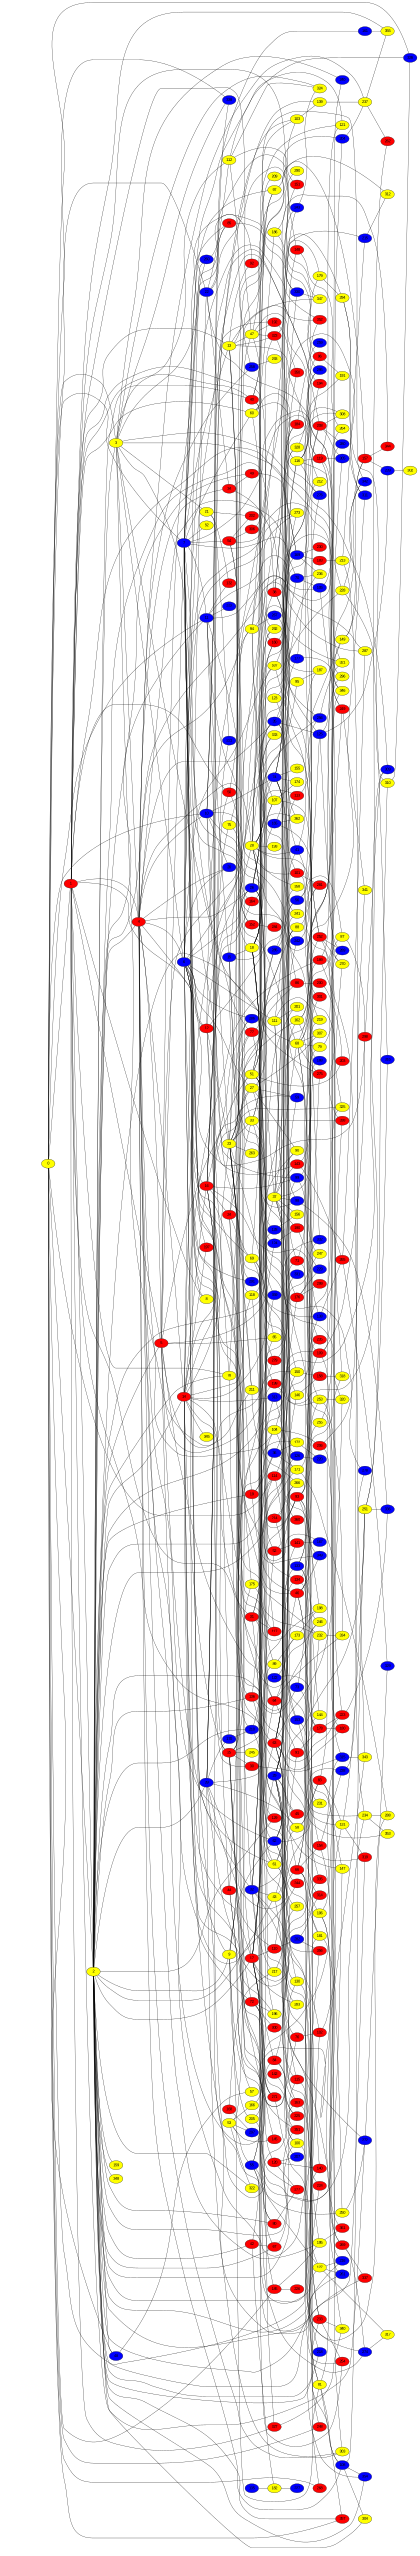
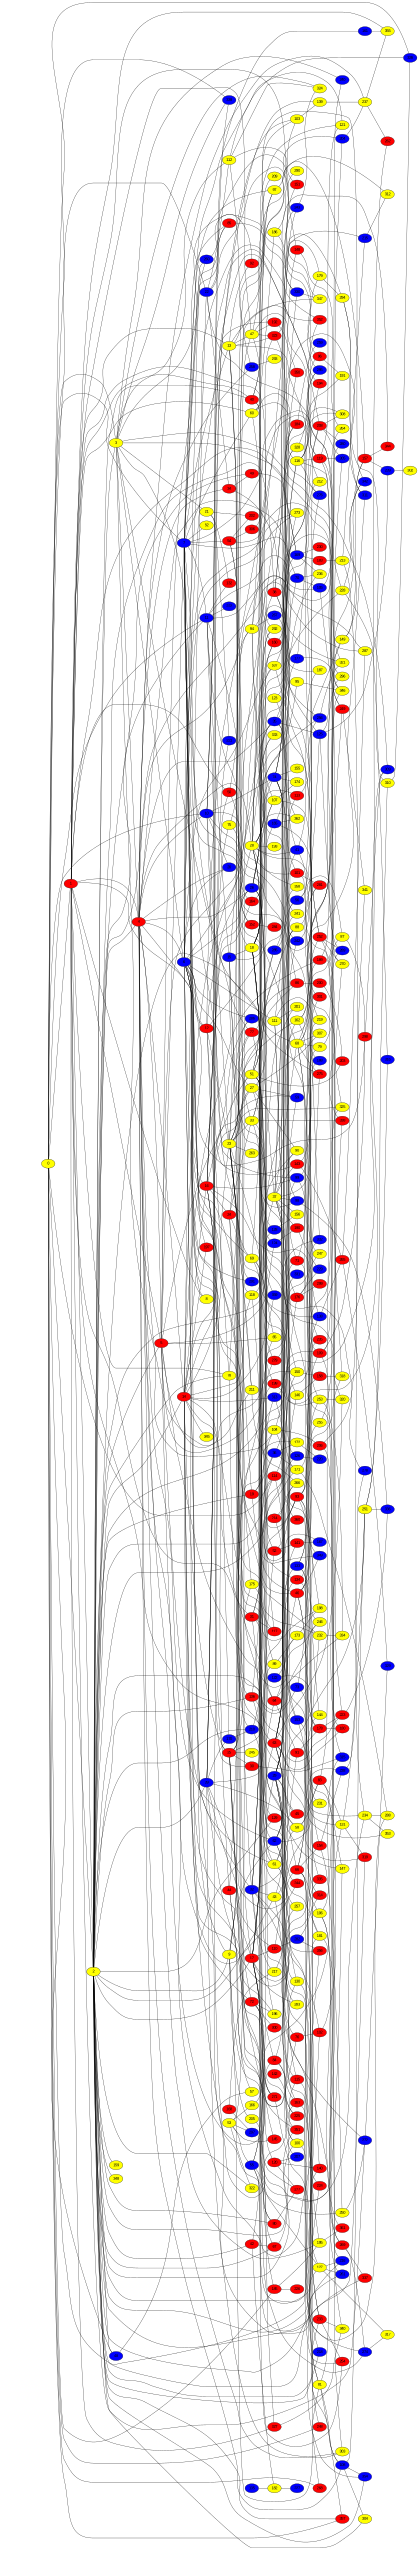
(308, 676) -> (320, 686)
(365, 1757) -> none
